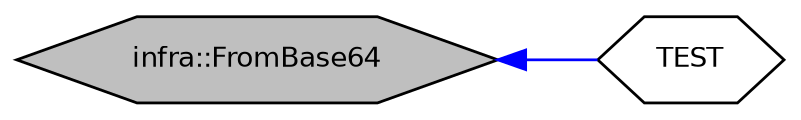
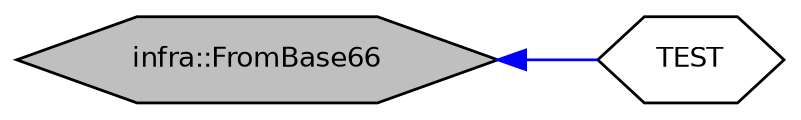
(257, 60) -> (257, 60)
